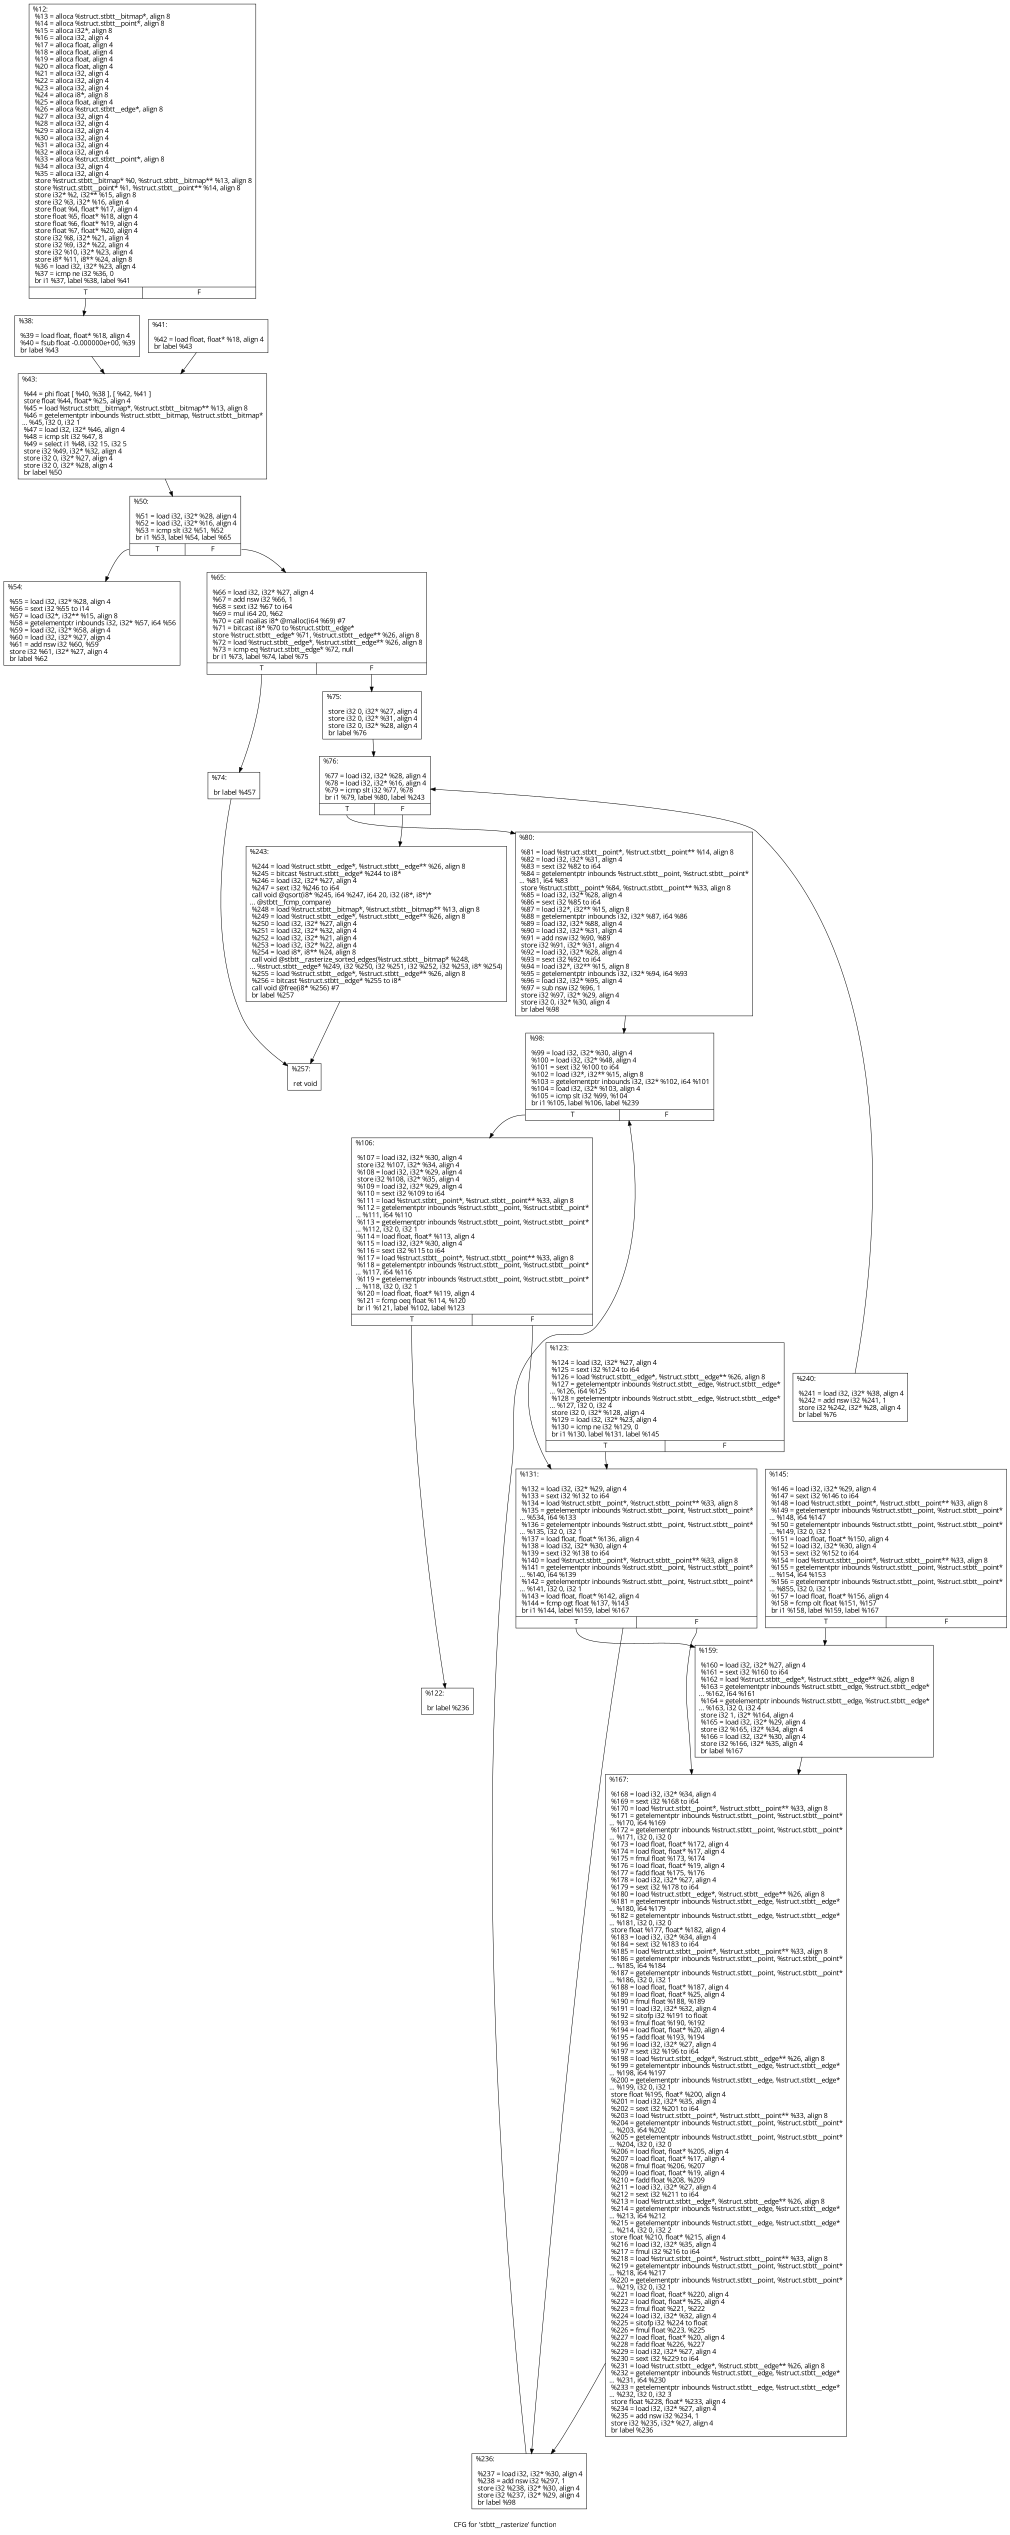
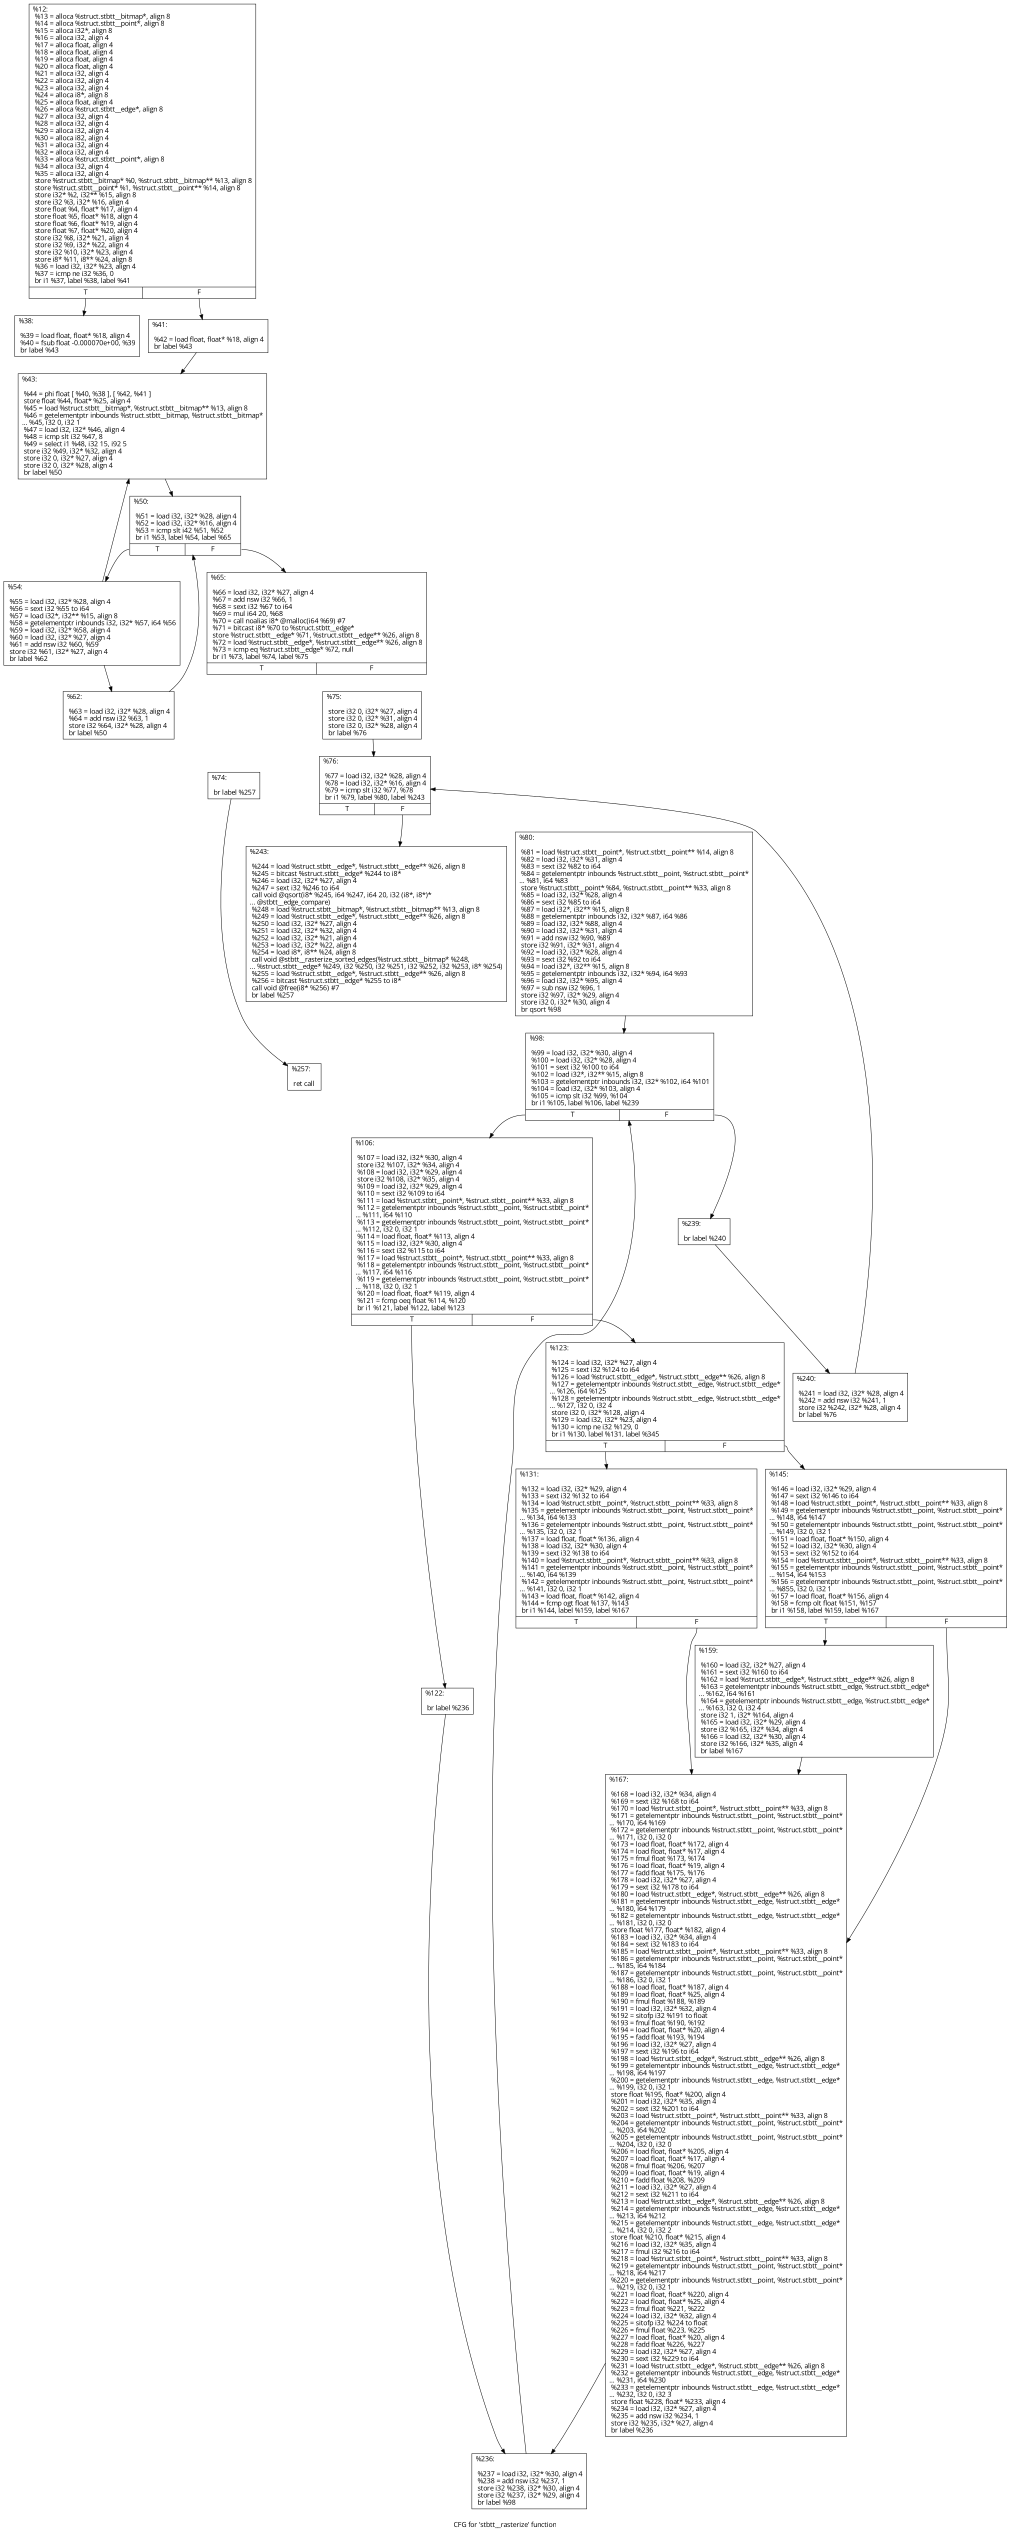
(71, 138) -> (71, 138)
none -> (200, 307)
(77, 343) -> (77, 343)
(97, 363) -> (115, 533)
(74, 444) -> (74, 444)
(179, 531) -> (179, 531)
(49, 609) -> (49, 609)
(247, 614) -> (247, 614)
(372, 681) -> none
none -> (119, 715)
(255, 722) -> none
(234, 793) -> (234, 793)
(427, 828) -> none
(291, 903) -> (290, 903)
(540, 1010) -> (540, 1010)
(326, 1030) -> none
(583, 1060) -> (583, 1060)
(304, 1084) -> (303, 1084)
none -> (704, 1232)
(410, 1308) -> (410, 1308)
(850, 1394) -> (850, 1394)
(529, 1397) -> (615, 1325)
(605, 1434) -> (605, 1434)
none -> (792, 1456)
(548, 1518) -> (548, 1518)
(630, 1643) -> none
none -> (925, 1791)
(571, 2038) -> (432, 2086)
(521, 2481) -> (521, 2481)
